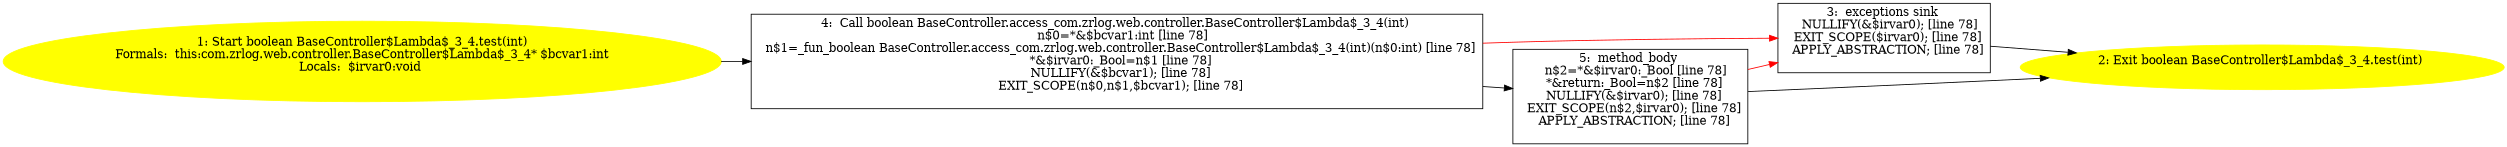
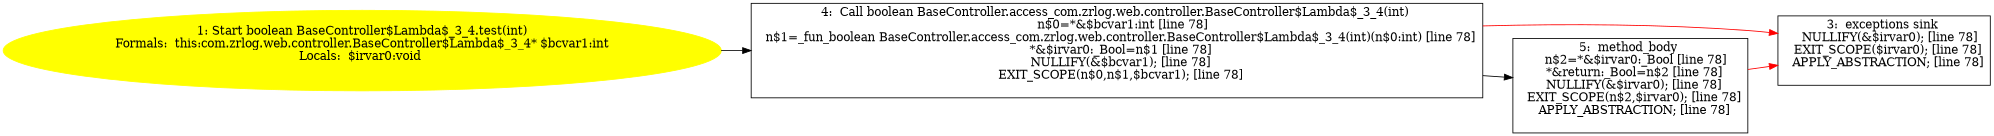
(2262, 67) -> none
